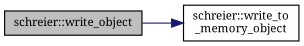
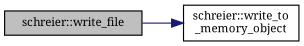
(73, 23) -> (73, 23)
